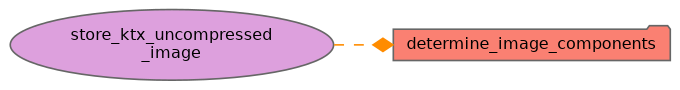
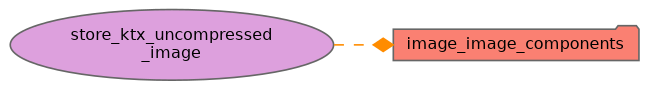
(532, 45) -> (516, 45)
